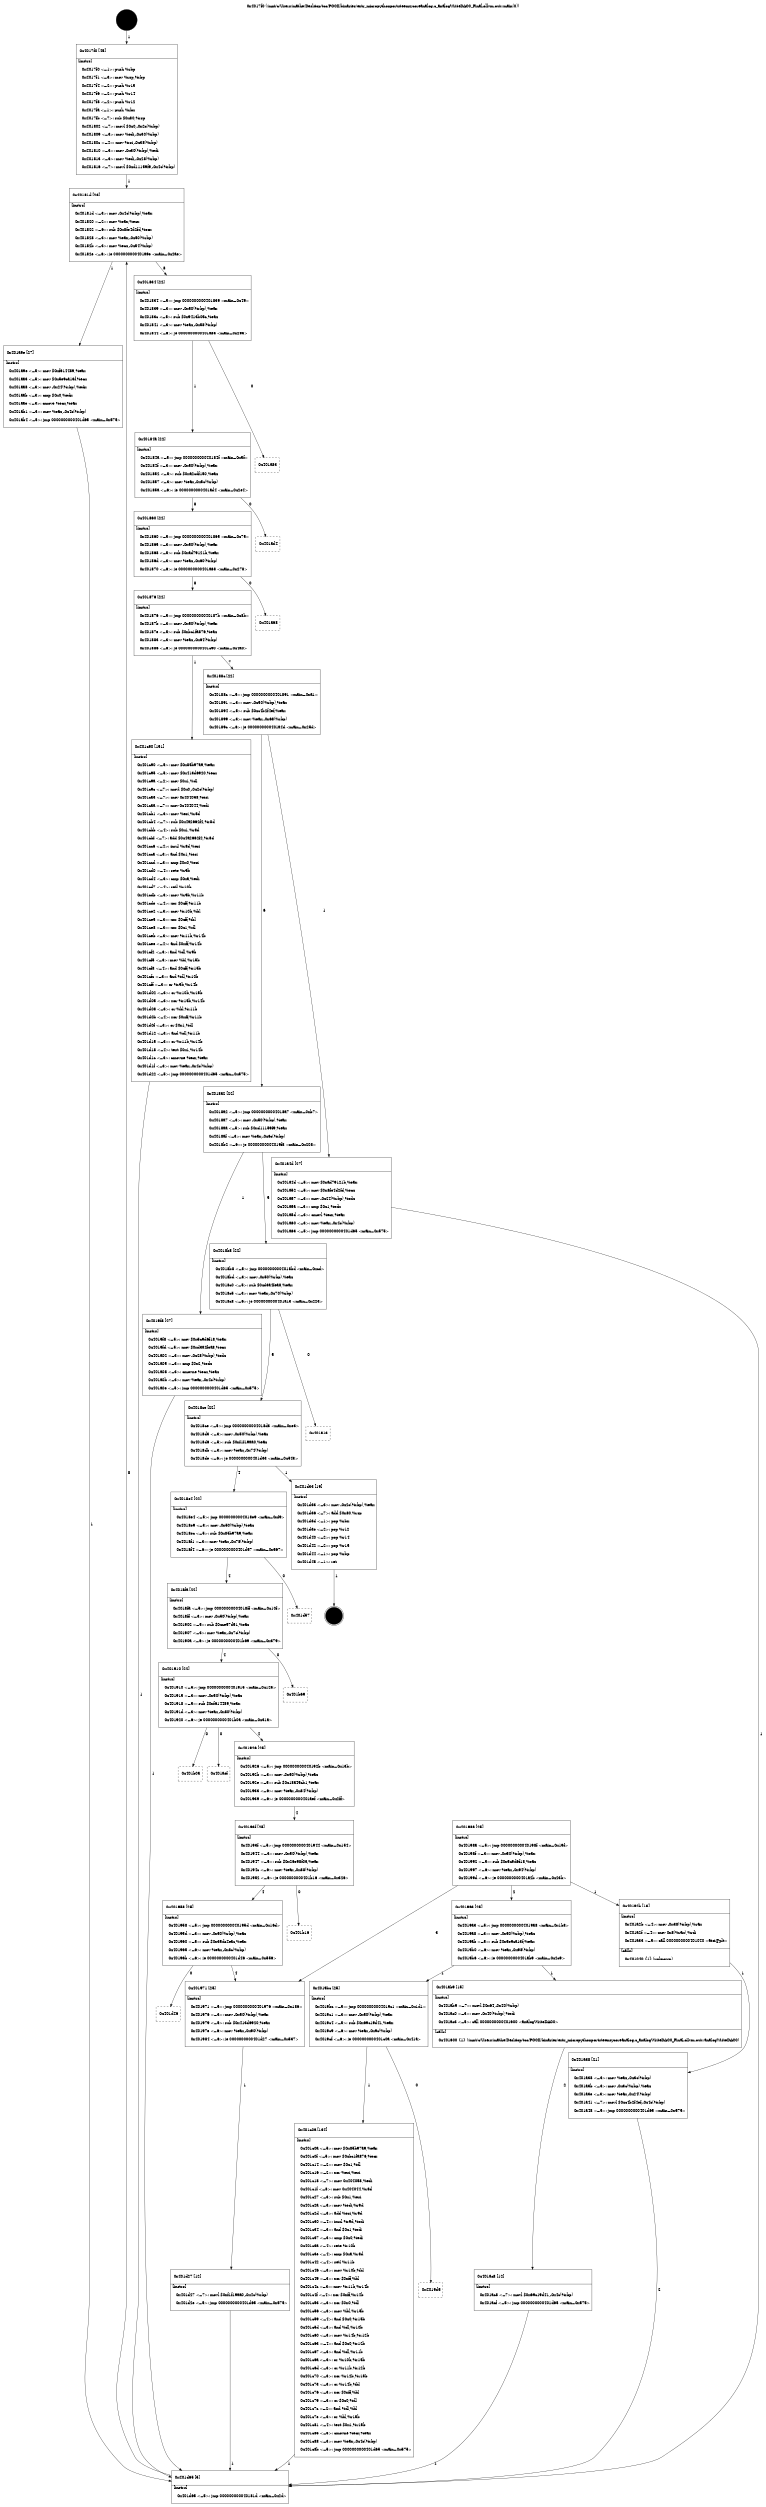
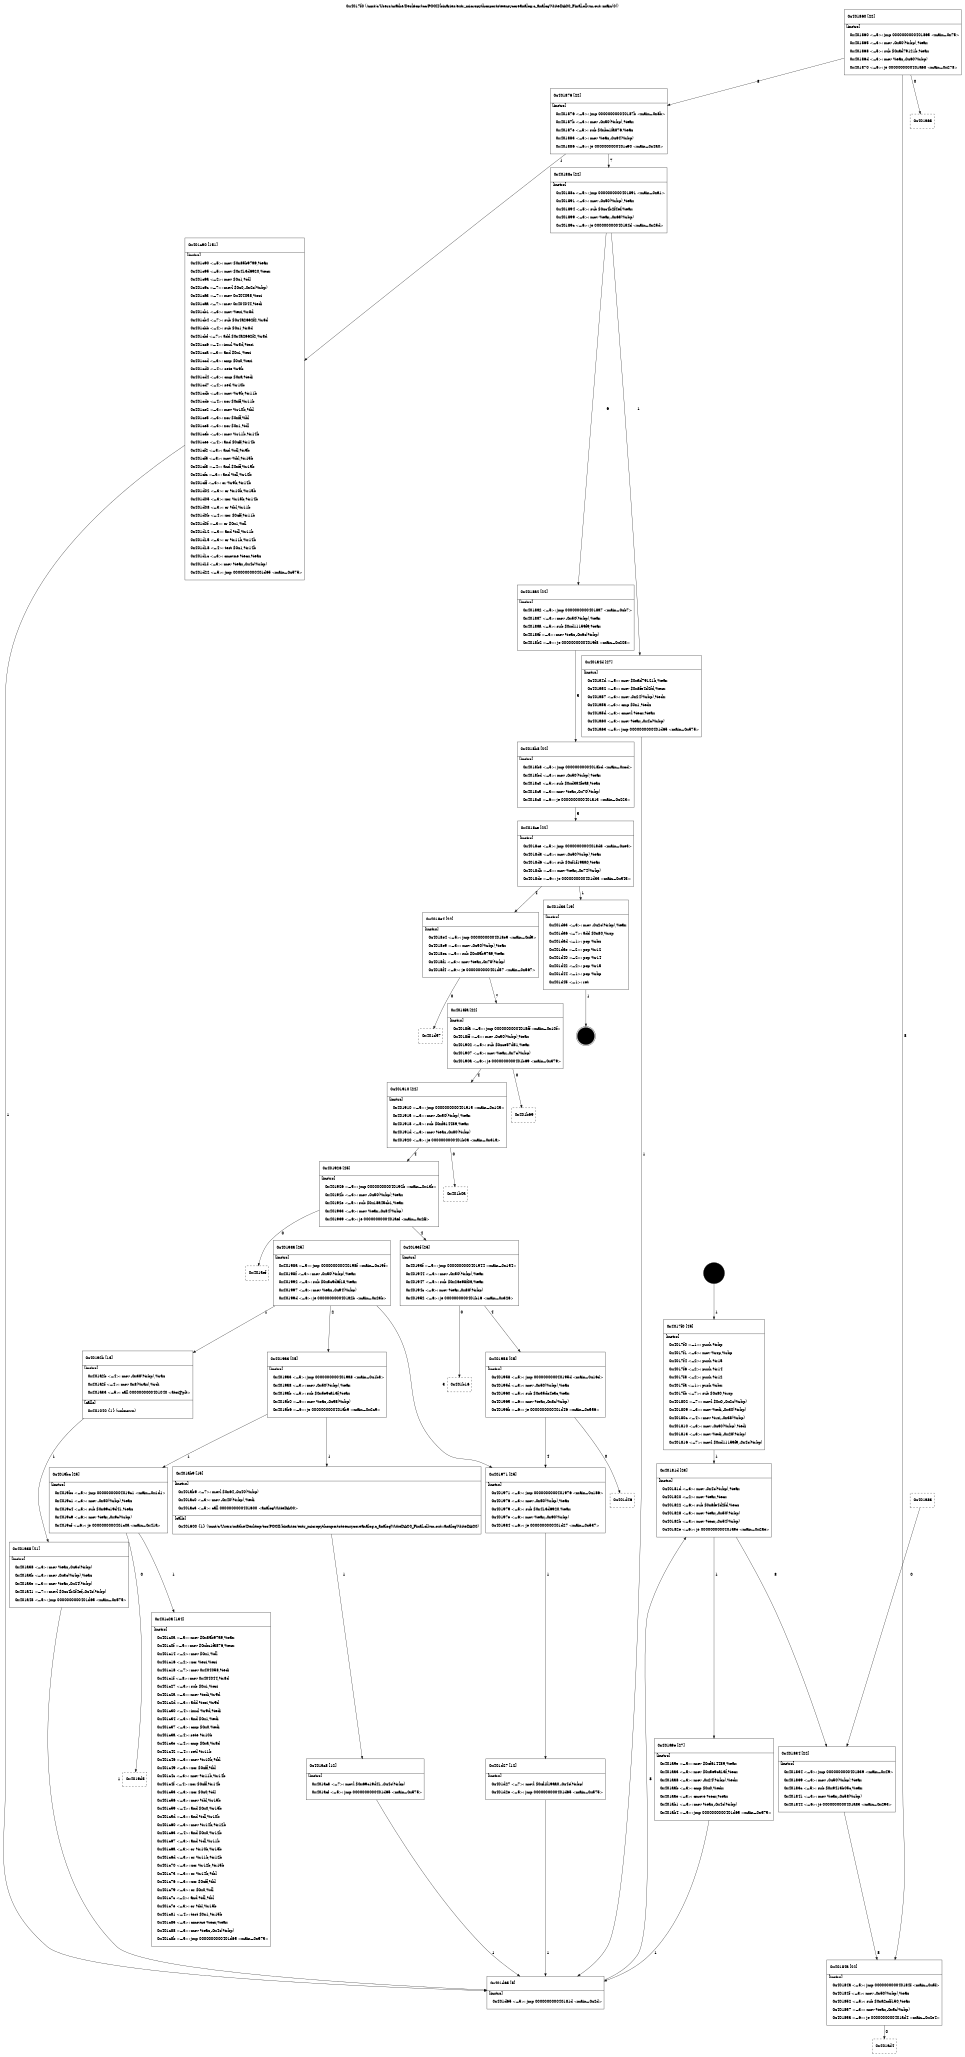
(194, 387) -> (878, 1953)
(236, 398) -> (884, 1626)
(193, 503) -> (903, 1016)
(202, 1355) -> none
(318, 1433) -> none
(229, 1576) -> (496, 997)
(219, 1746) -> (283, 1230)
(564, 2085) -> (343, 1575)
(659, 2290) -> (118, 1779)
(286, 2462) -> none
